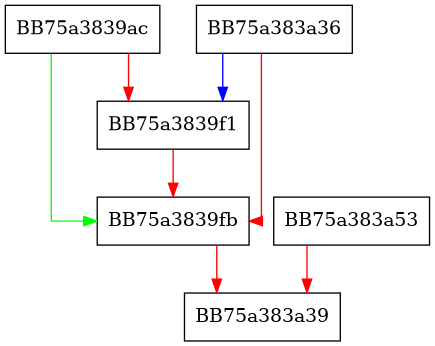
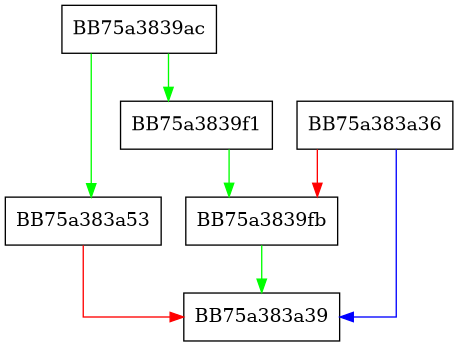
(129, 70) -> (168, 70)
(223, 70) -> (396, 255)
(51, 154) -> (91, 119)
(173, 166) -> (229, 166)
(217, 262) -> (262, 262)
